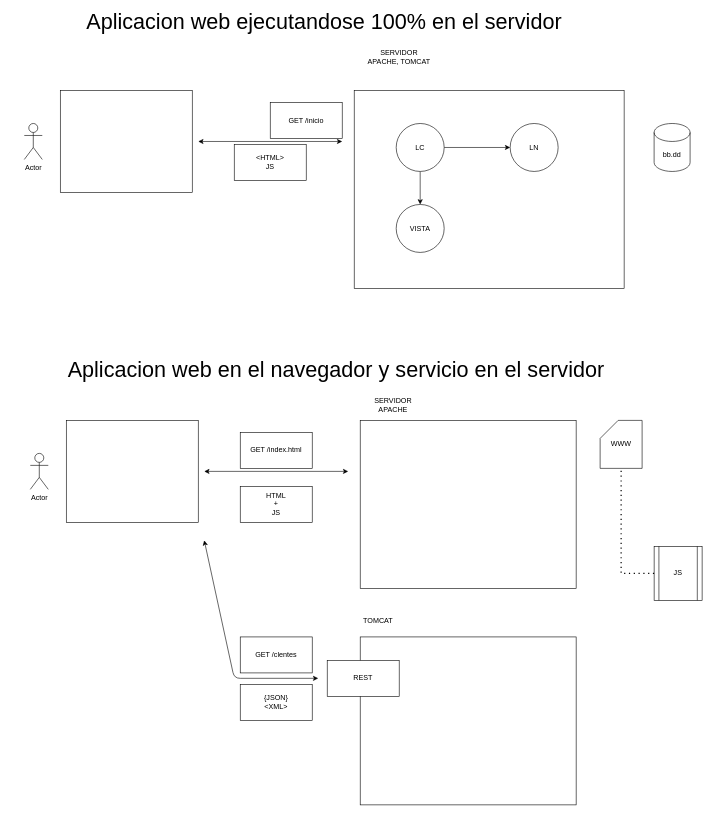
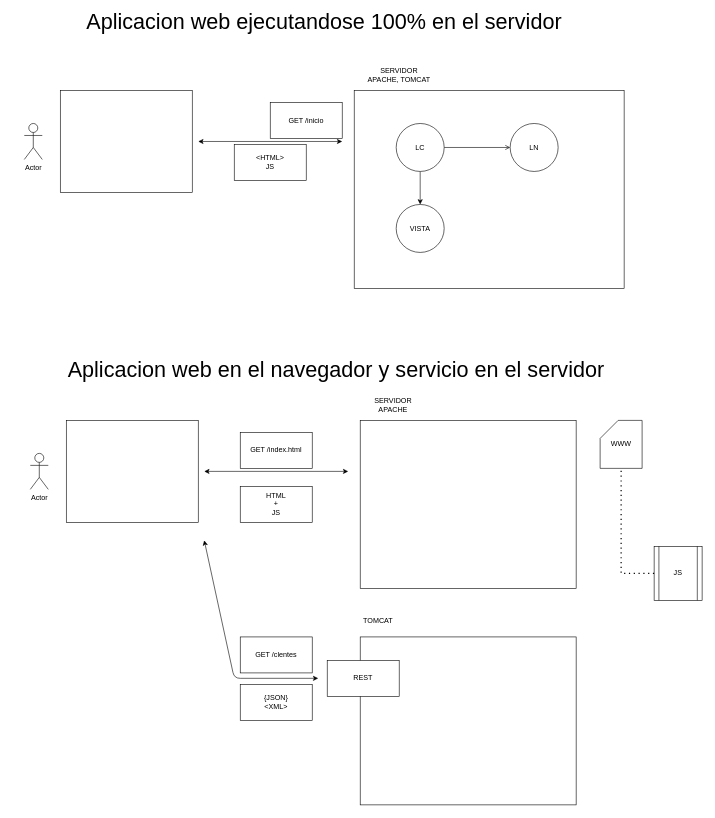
(399, 57) -> (399, 75)
(504, 147) -> (506, 147)
(672, 147) -> none
